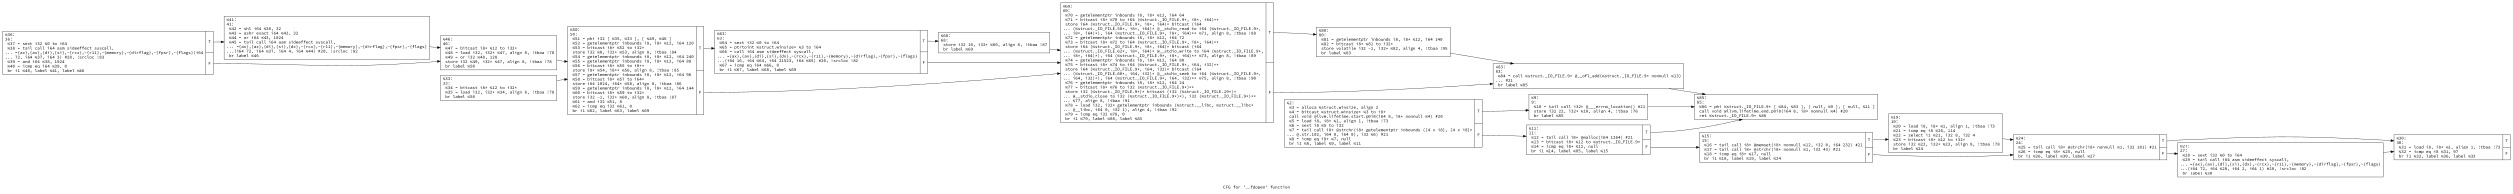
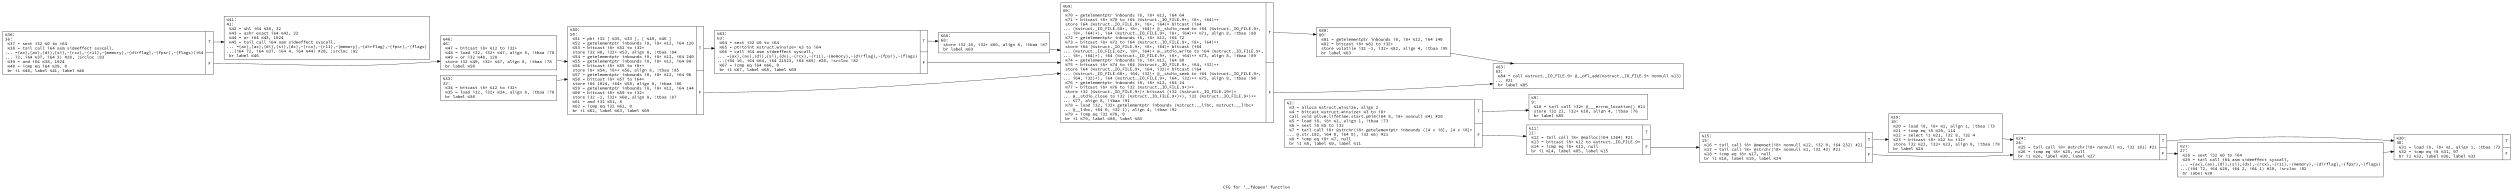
(433, 47) -> none
(1786, 107) -> none
